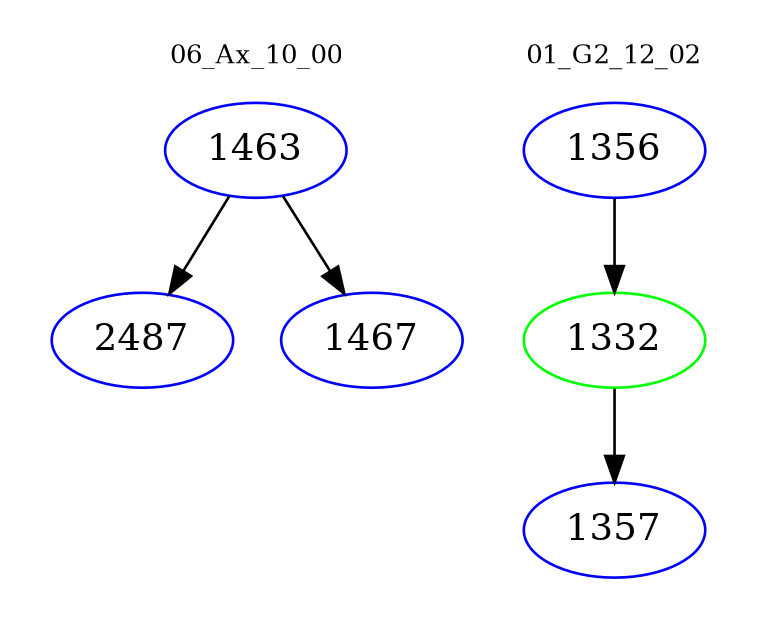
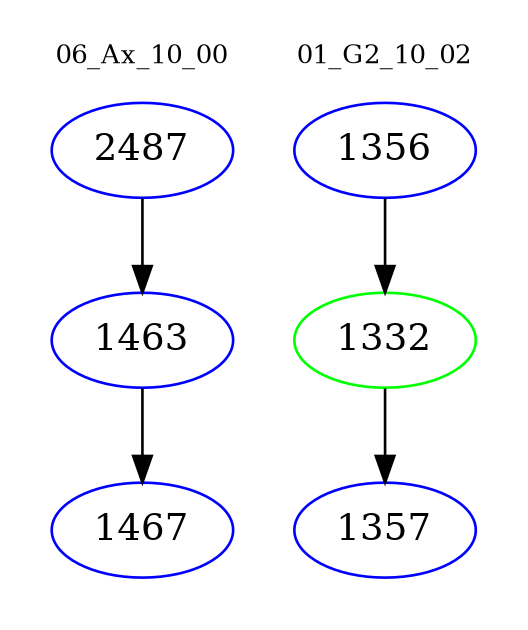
(615, 57) -> (385, 57)
(206, 233) -> (142, 232)
